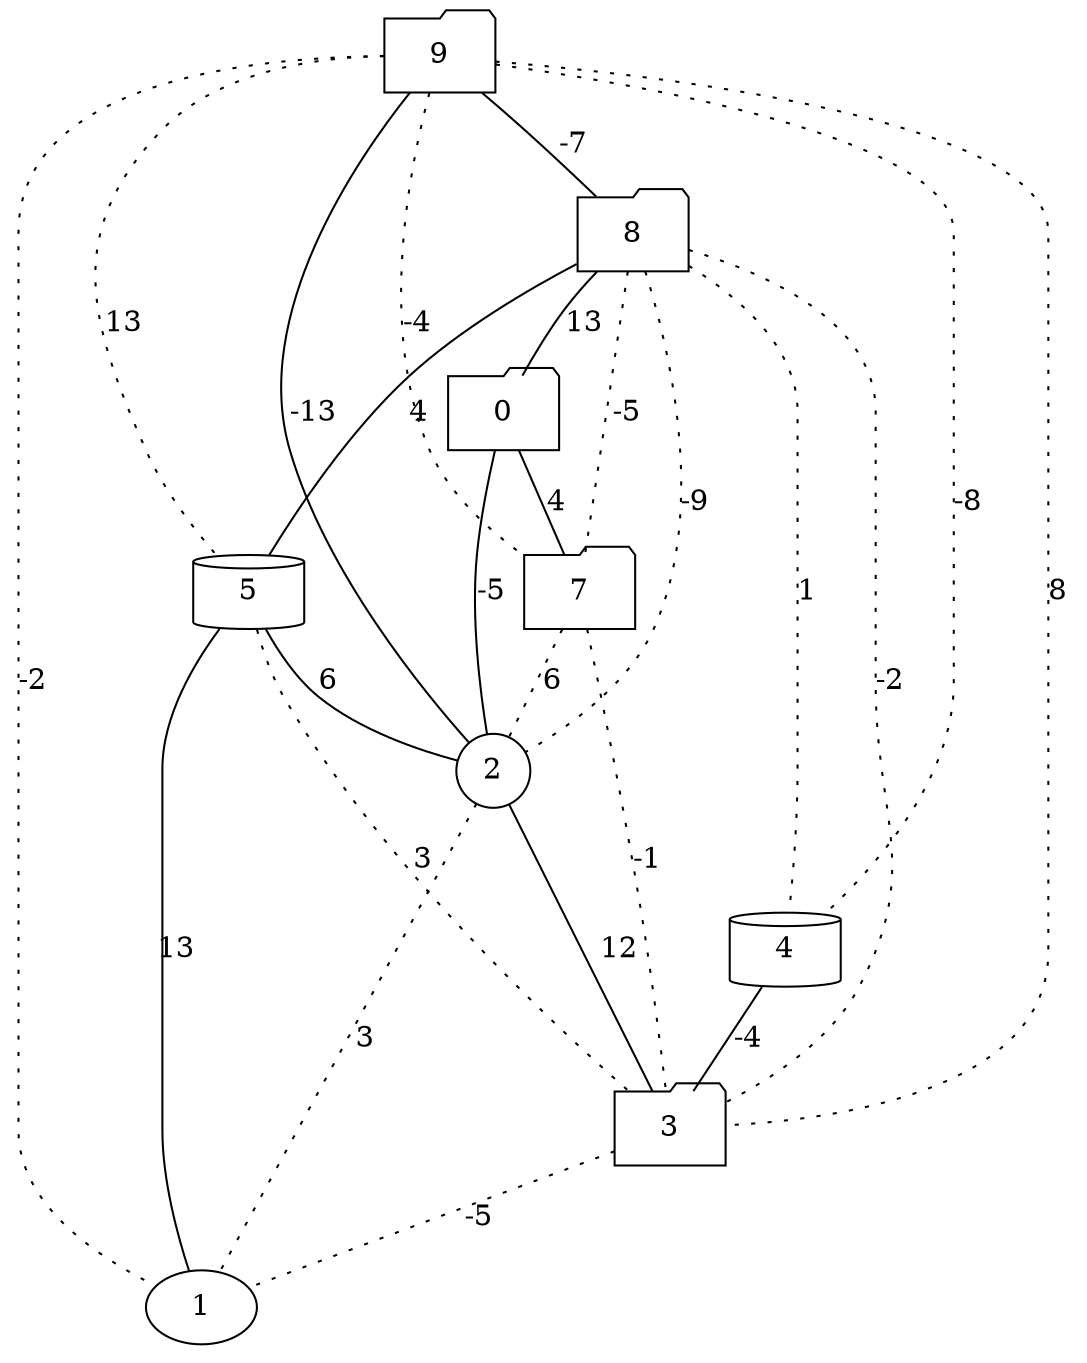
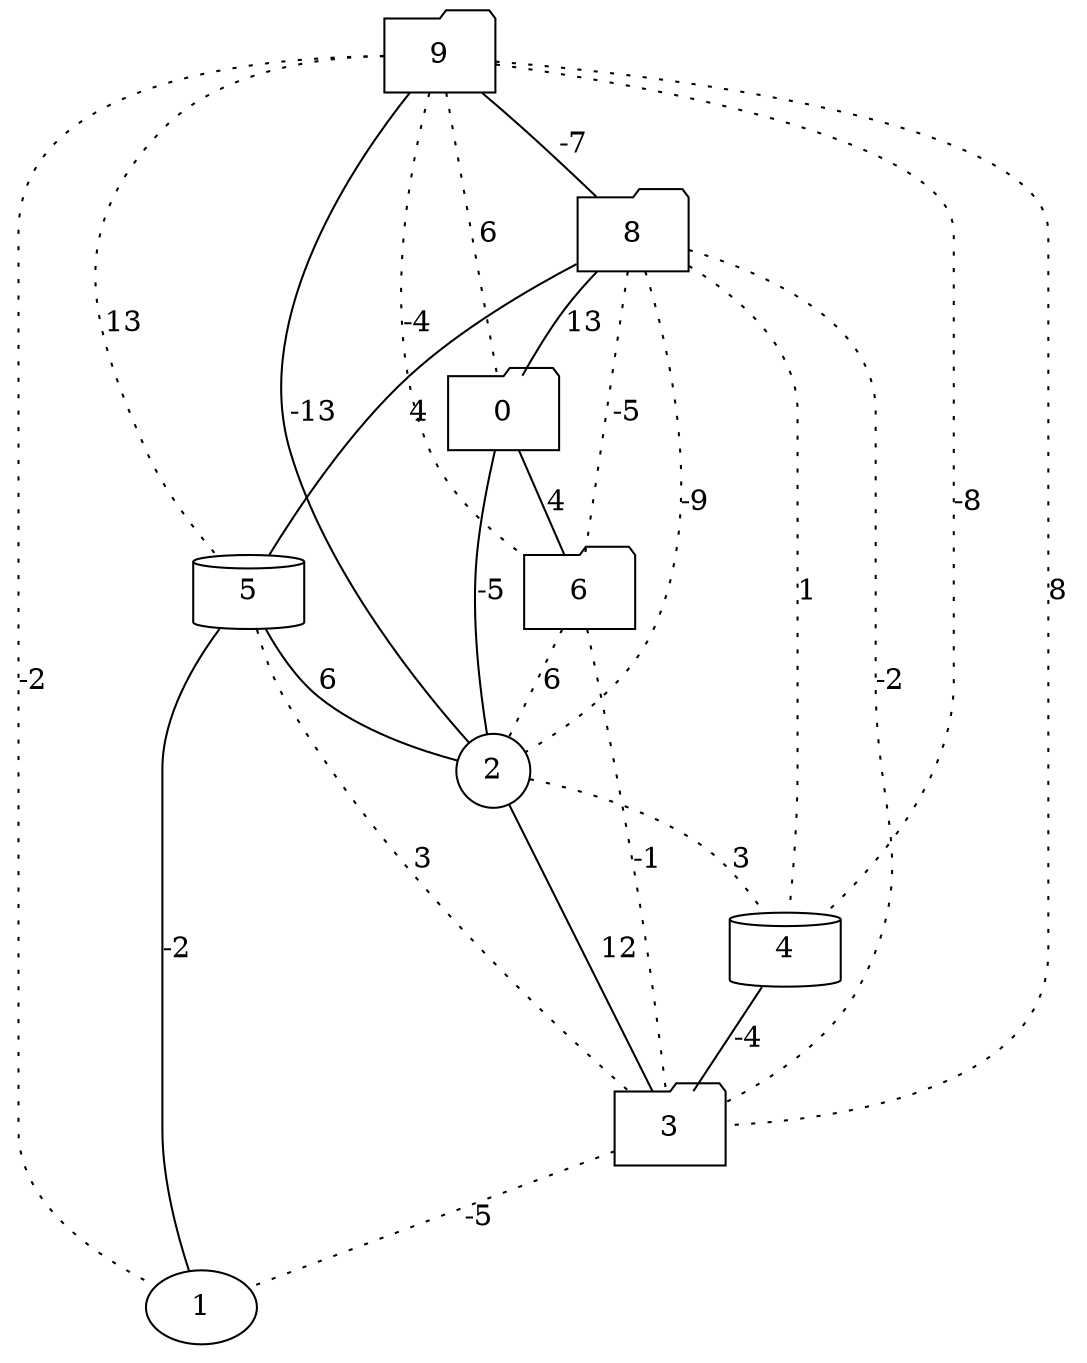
none -> (472, 234)
(580, 592) -> (580, 592)
(177, 950) -> (177, 950)
(348, 1038) -> (661, 822)
